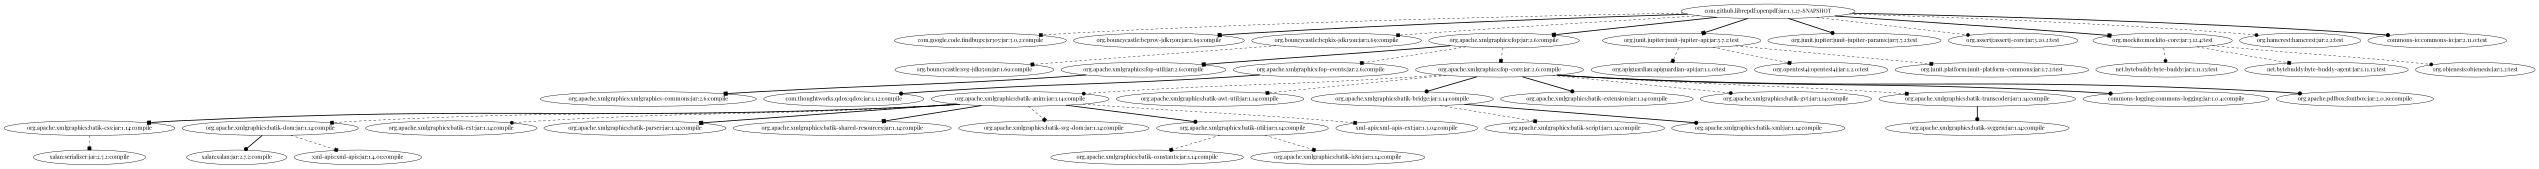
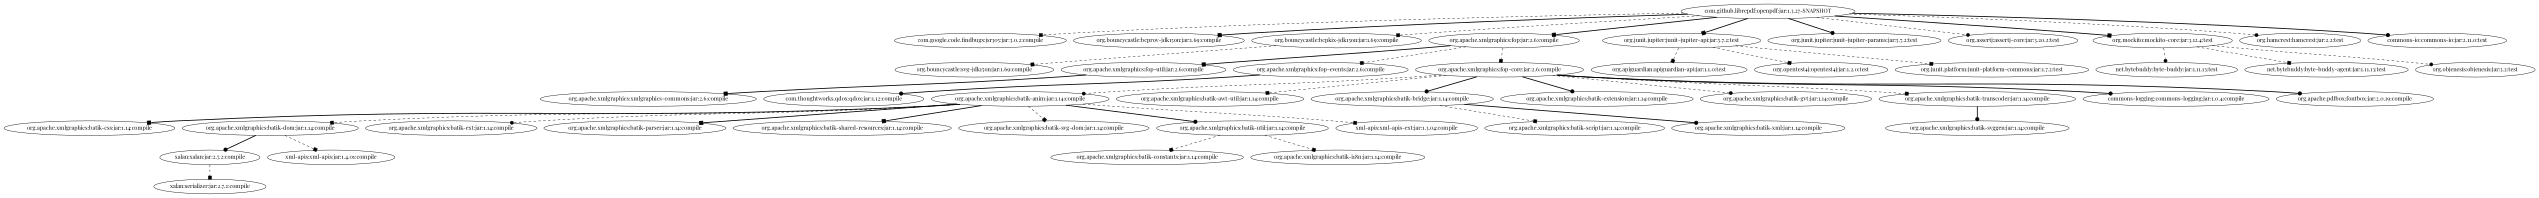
(89, 141) -> (210, 170)
